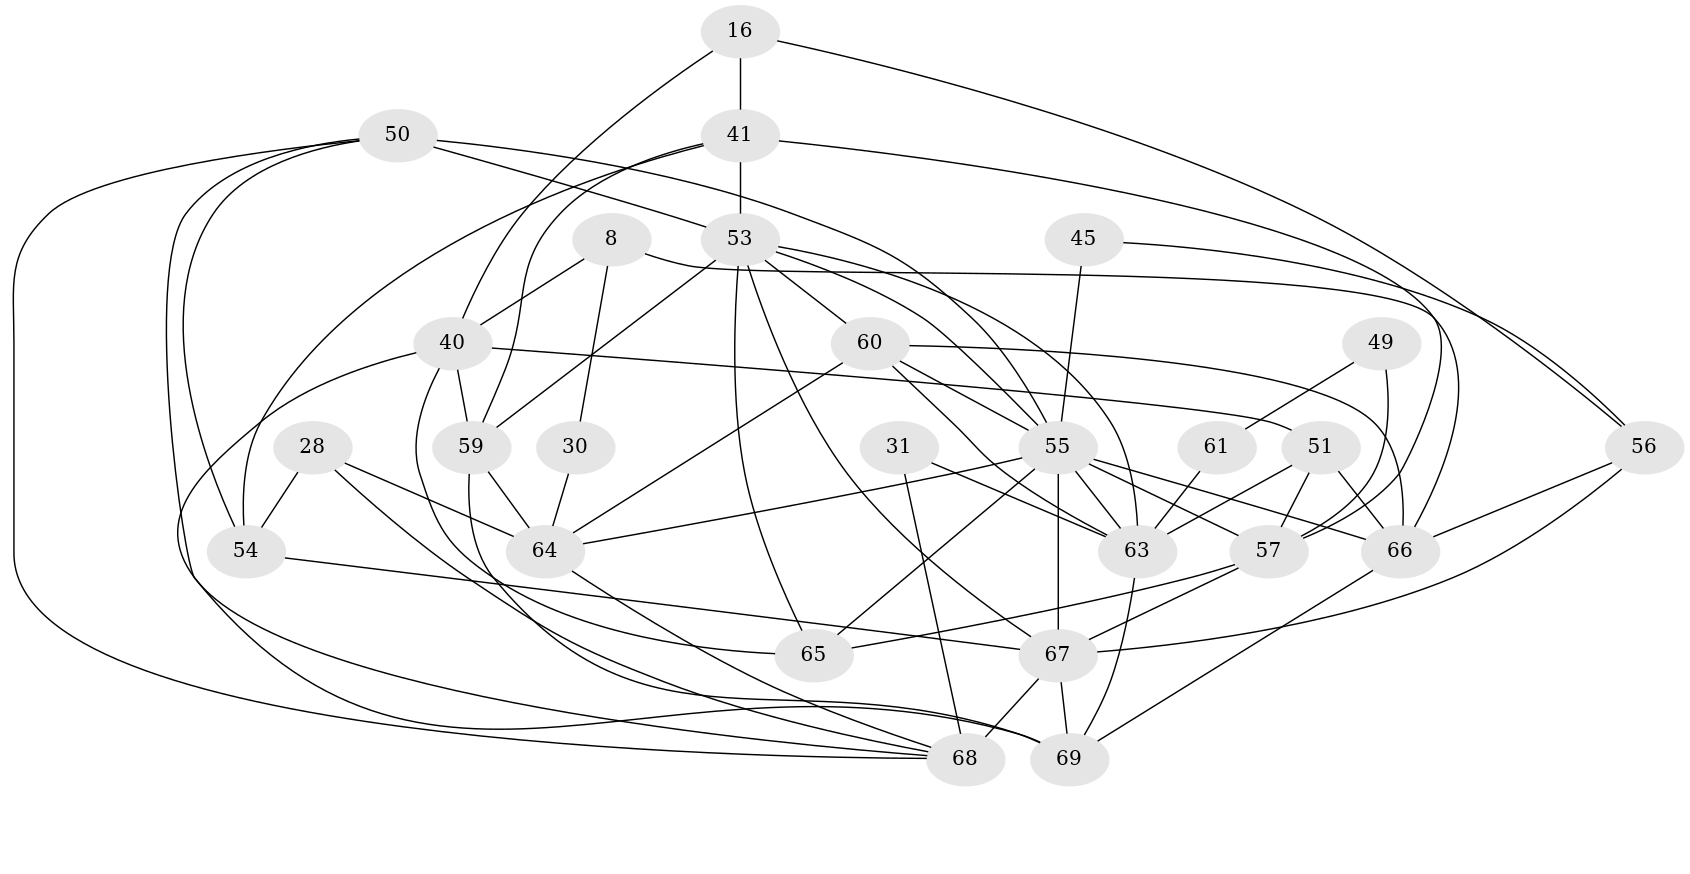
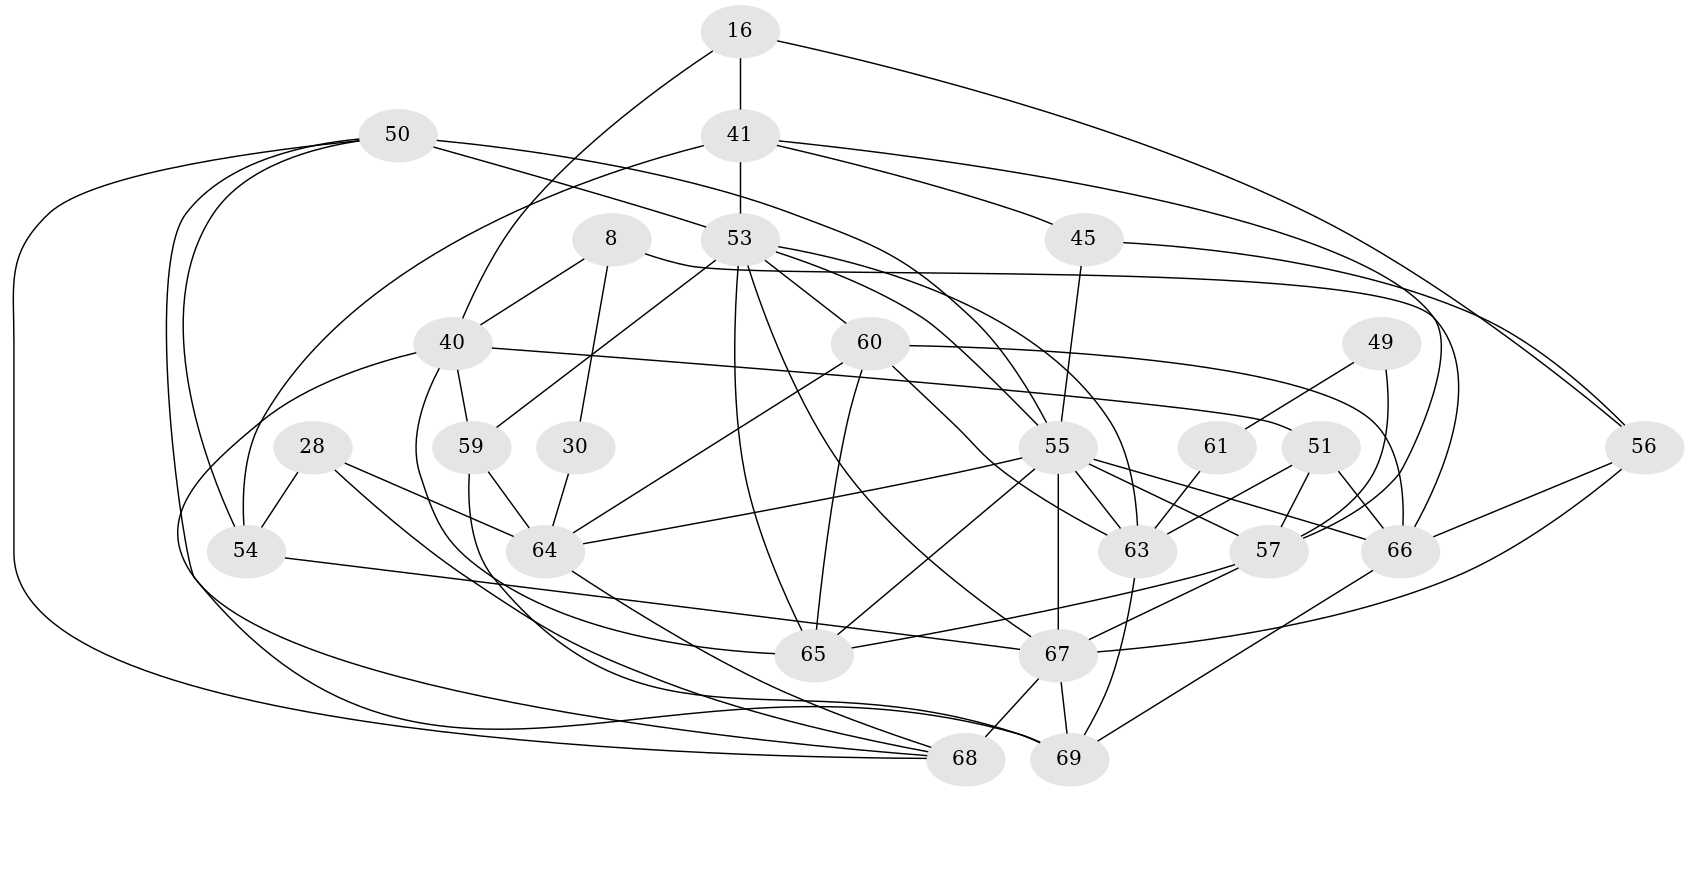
(541, 239) -> (916, 181)
(964, 396) -> (835, 486)
(899, 448) -> none
